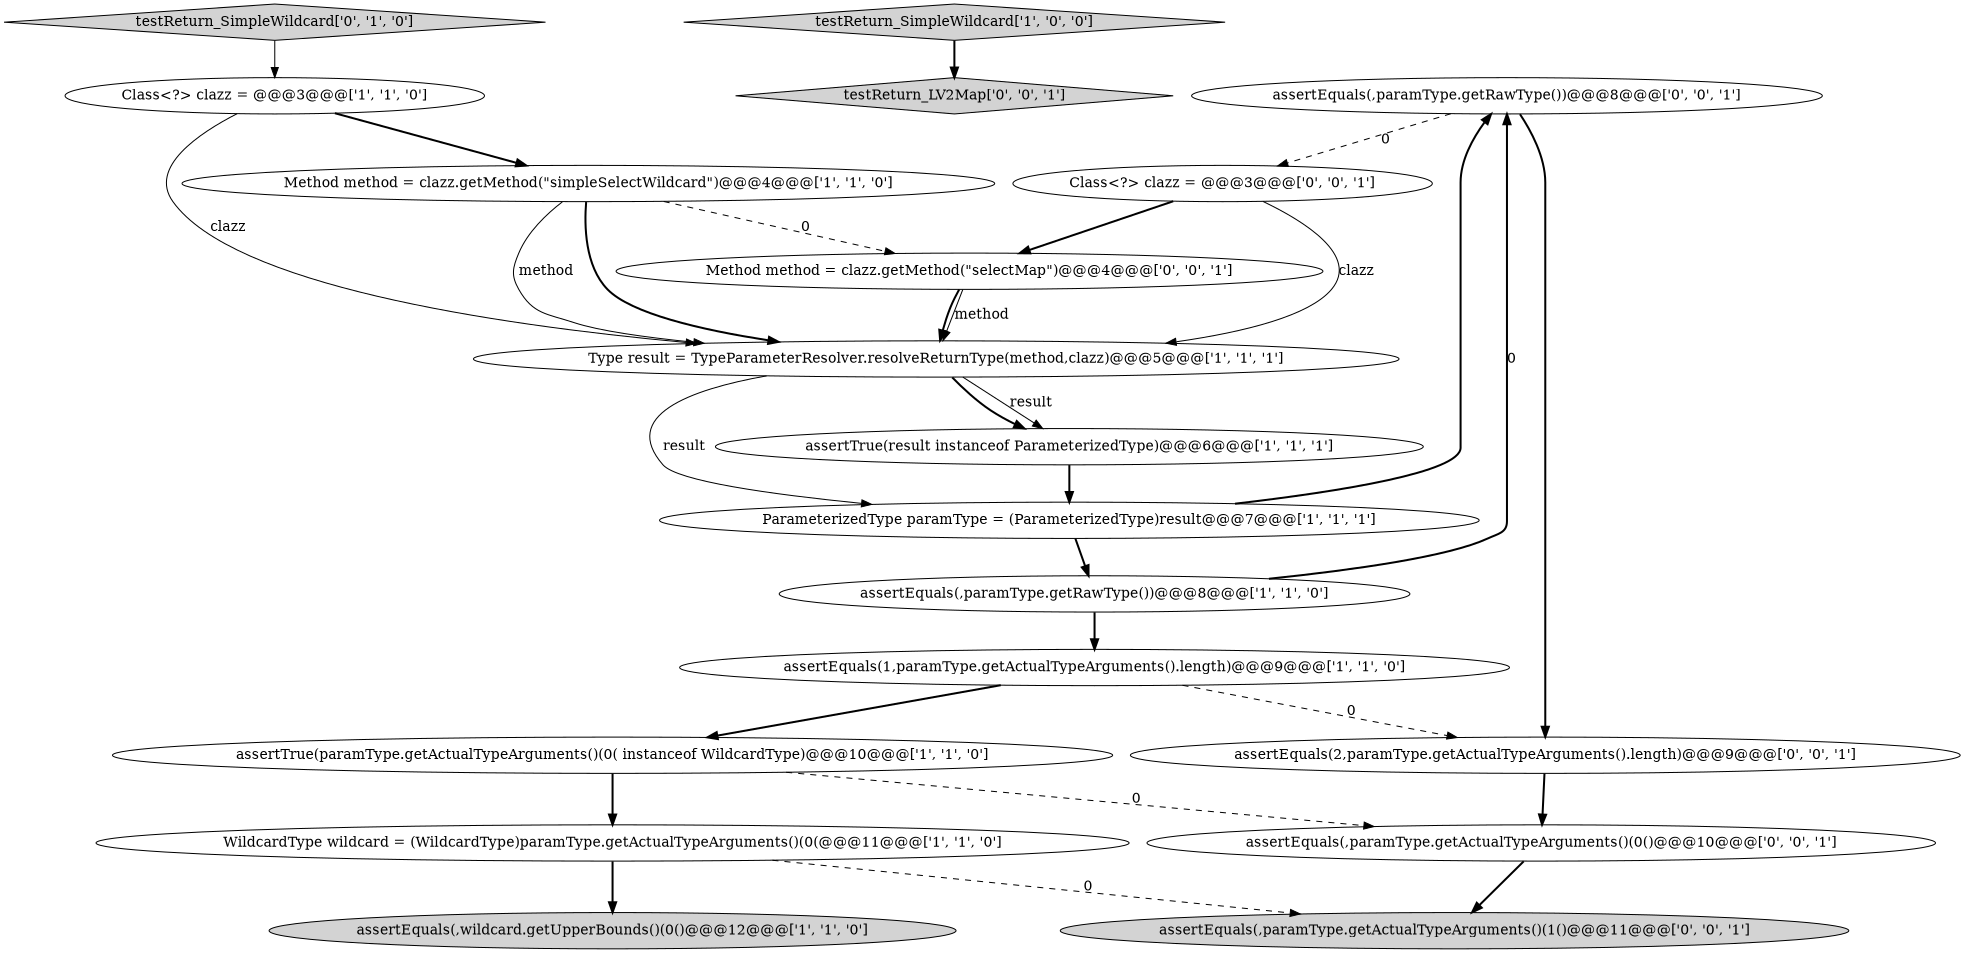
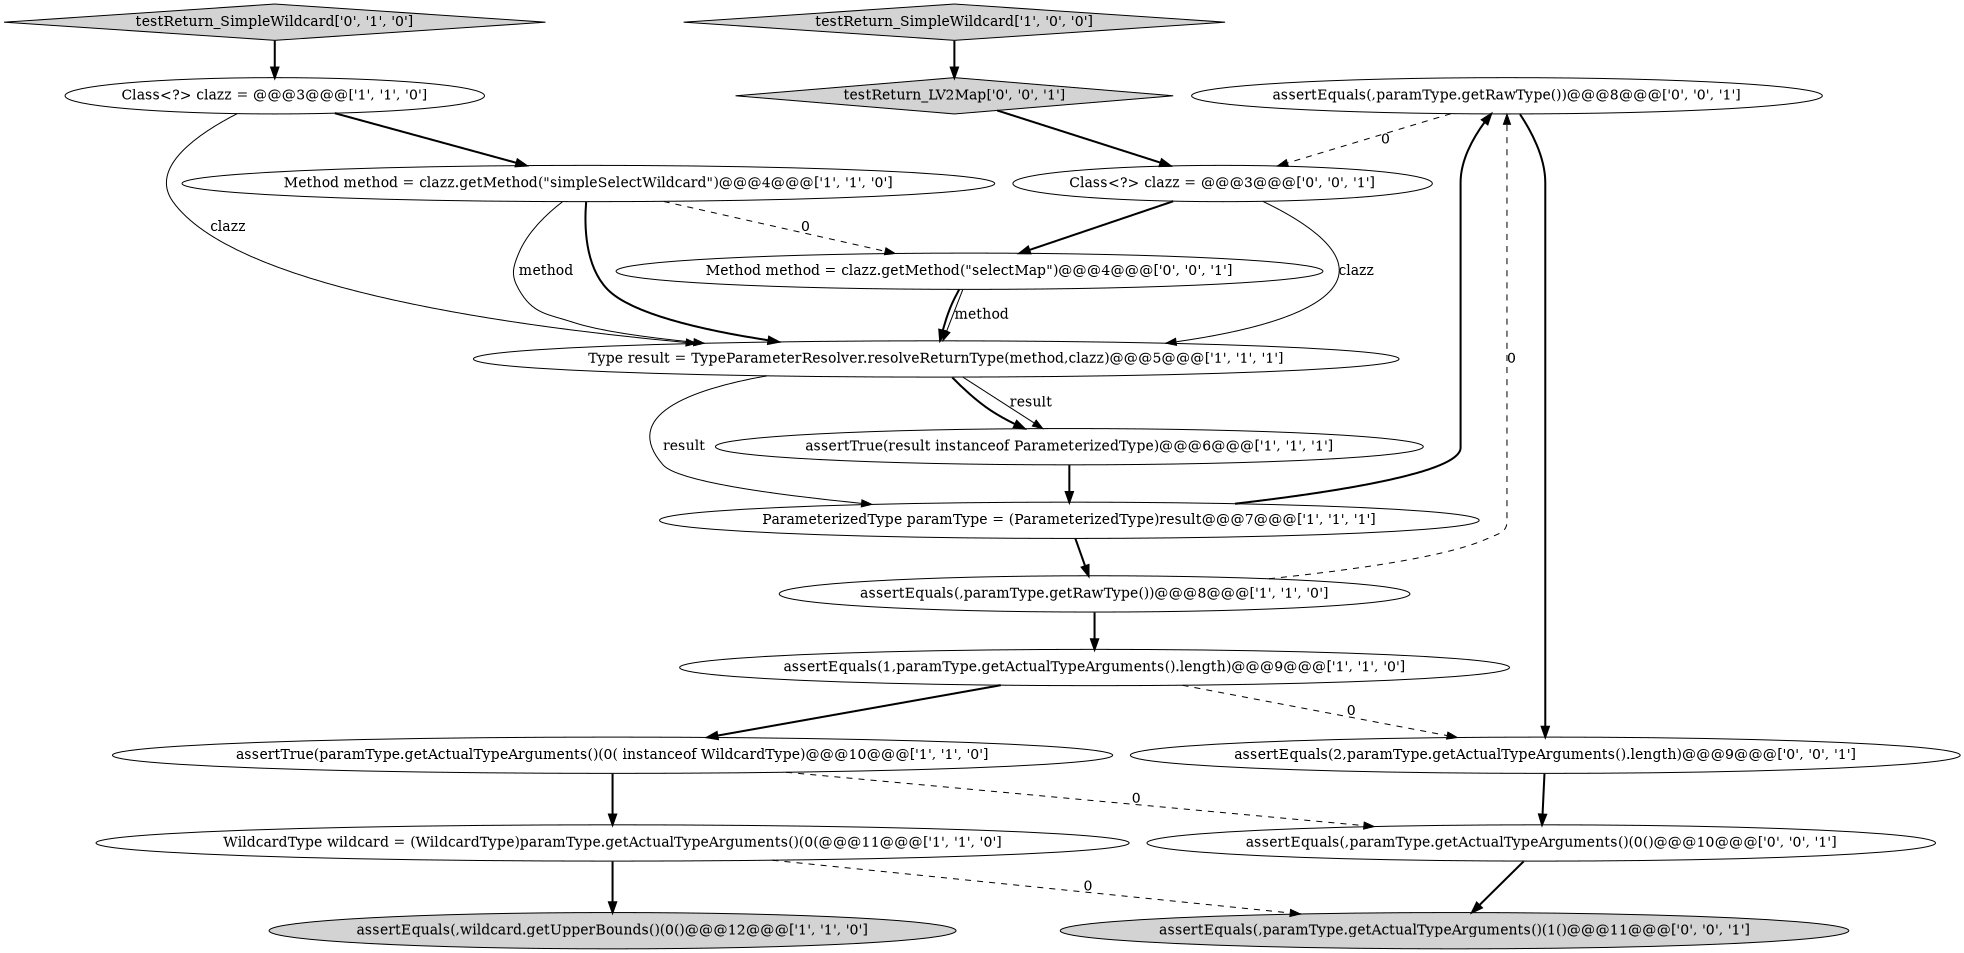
(275, 54) -> (275, 54)
none -> (1079, 137)
(1507, 448) -> (1507, 448)
